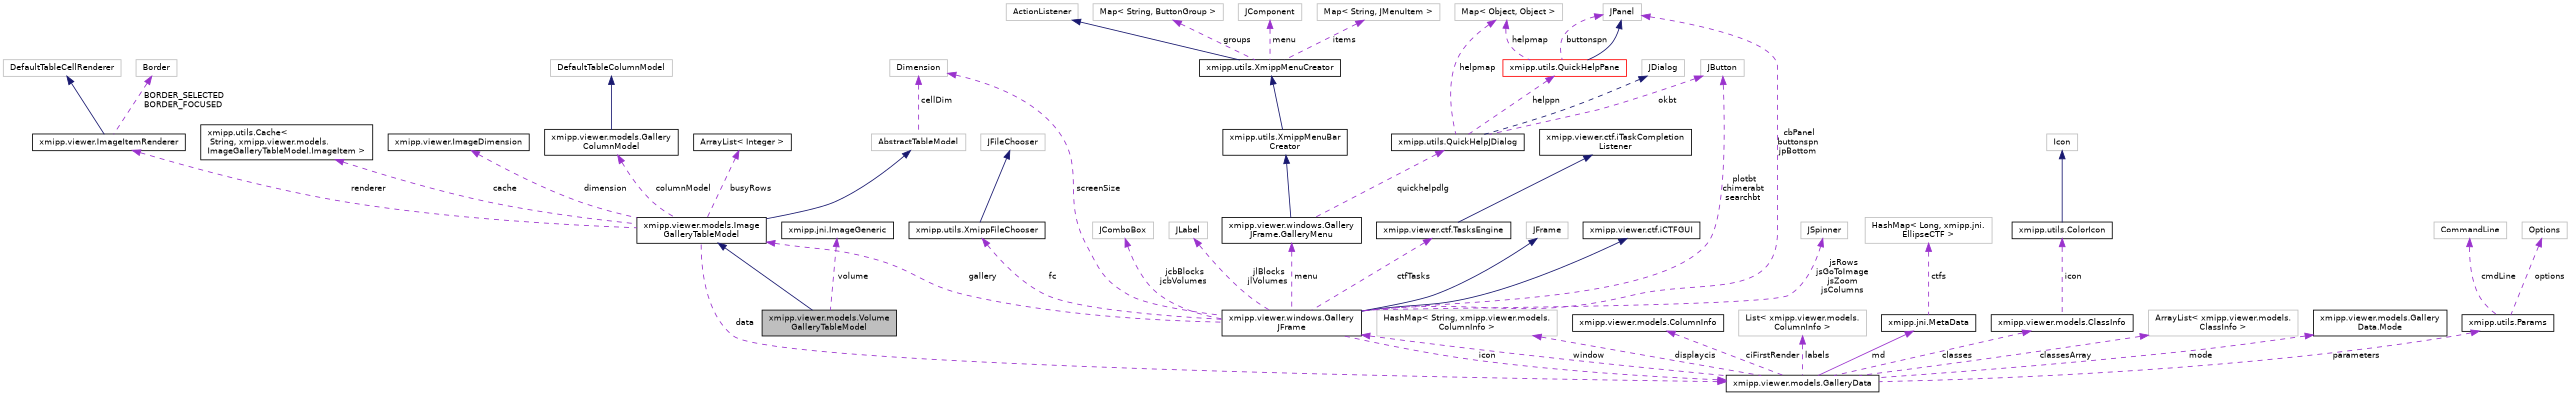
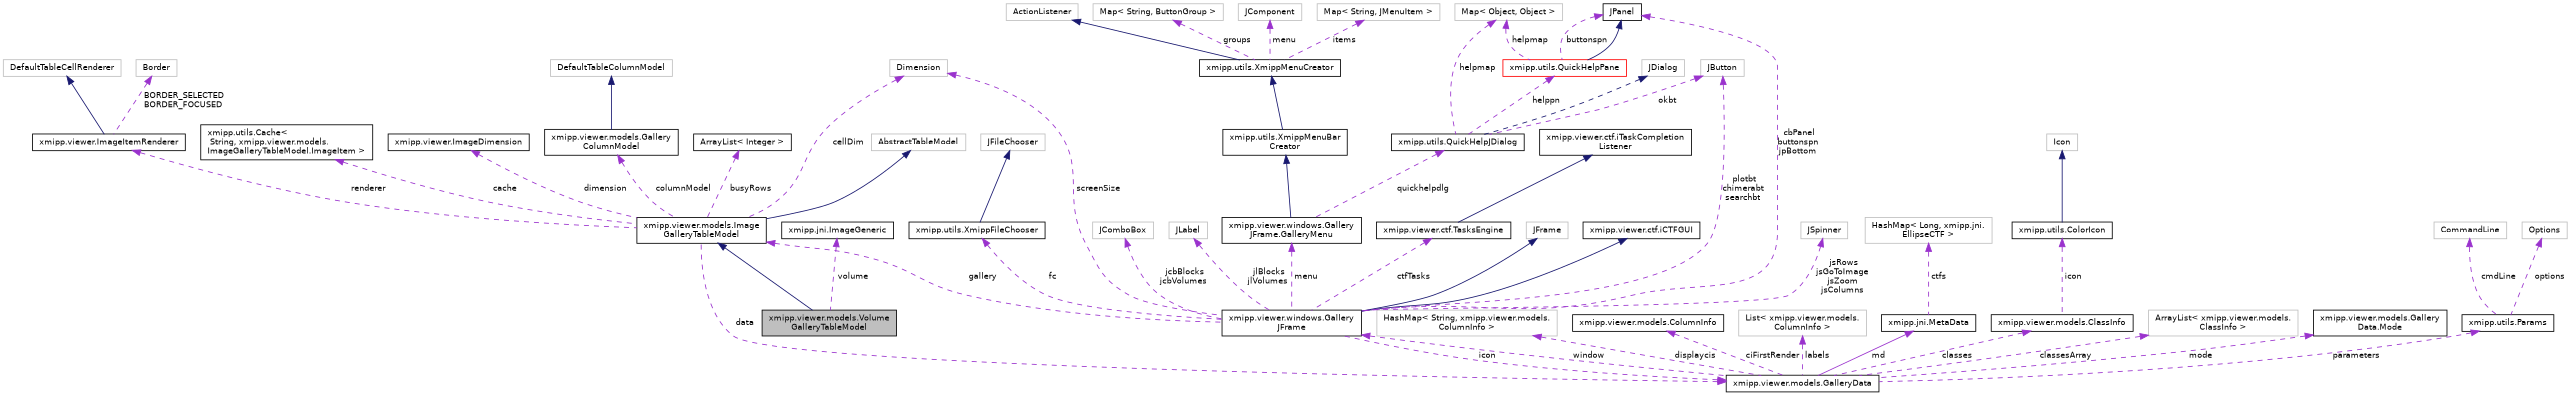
(1622, 12) -> (1622, 12)
(919, 109) -> (815, 144)
